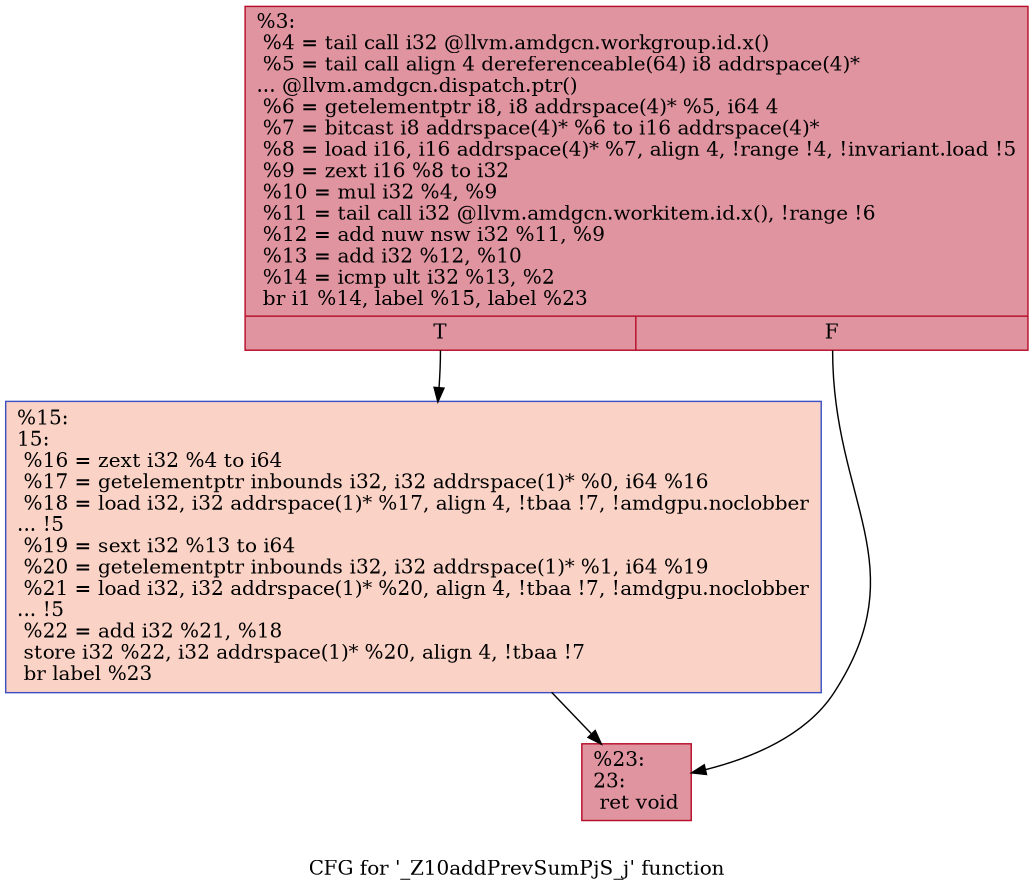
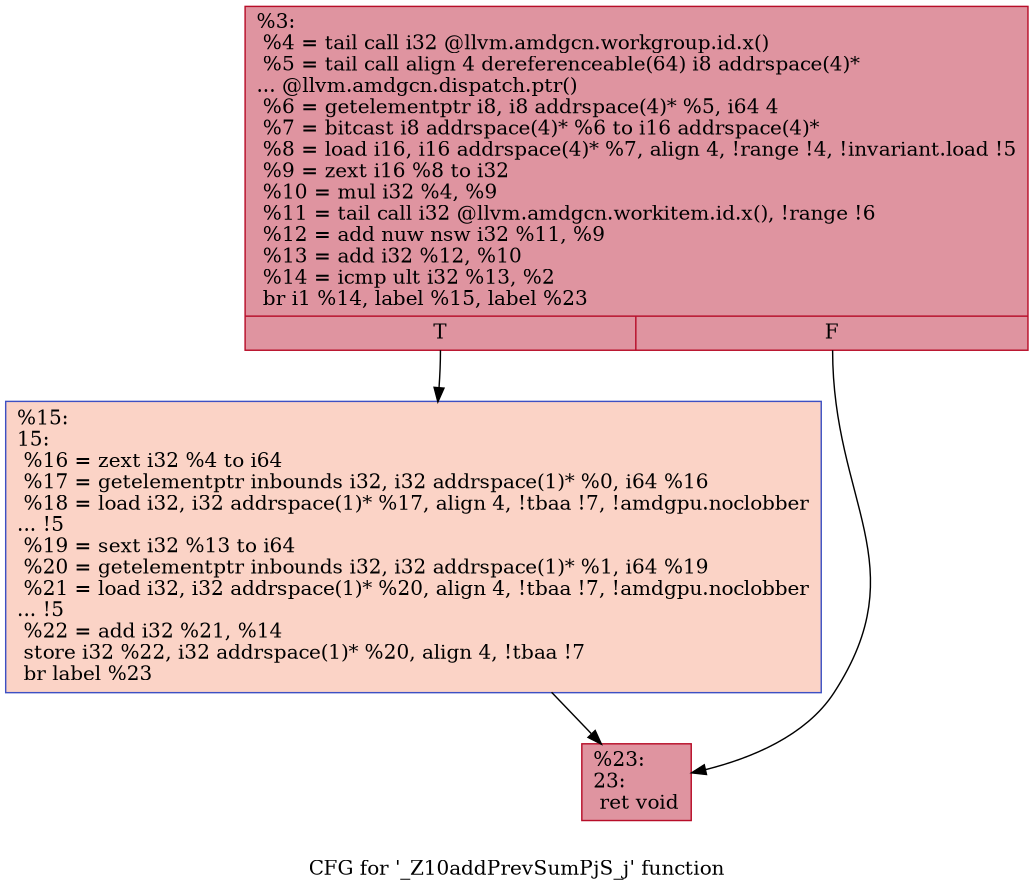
(150, 632) -> (150, 632)
